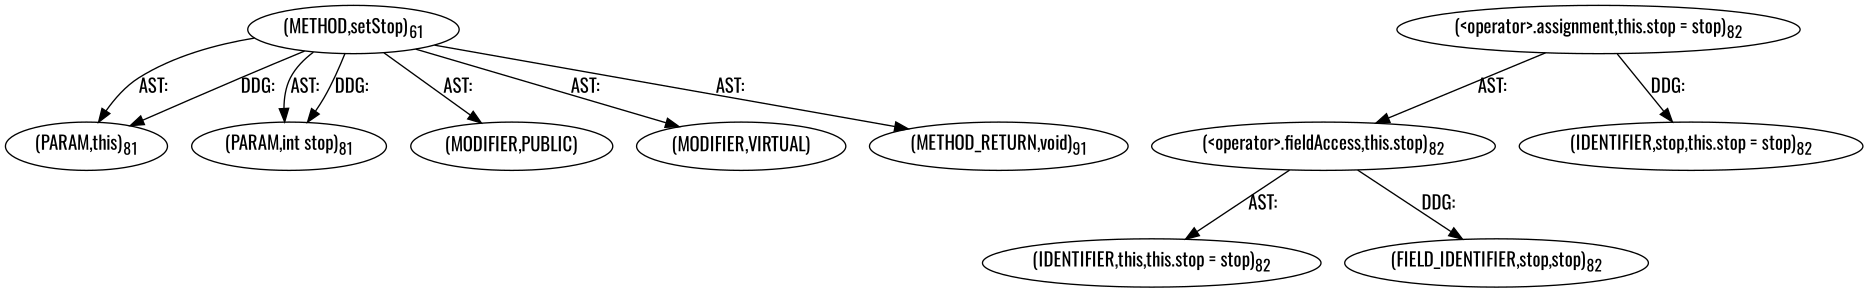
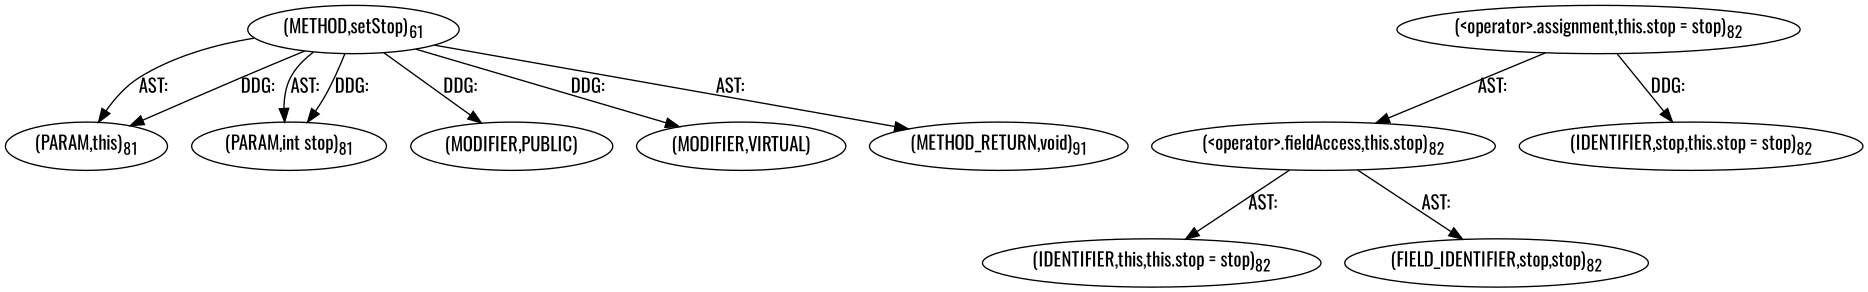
(460, 88) -> (463, 88)
(588, 88) -> (590, 88)
(1441, 205) -> (1438, 205)
